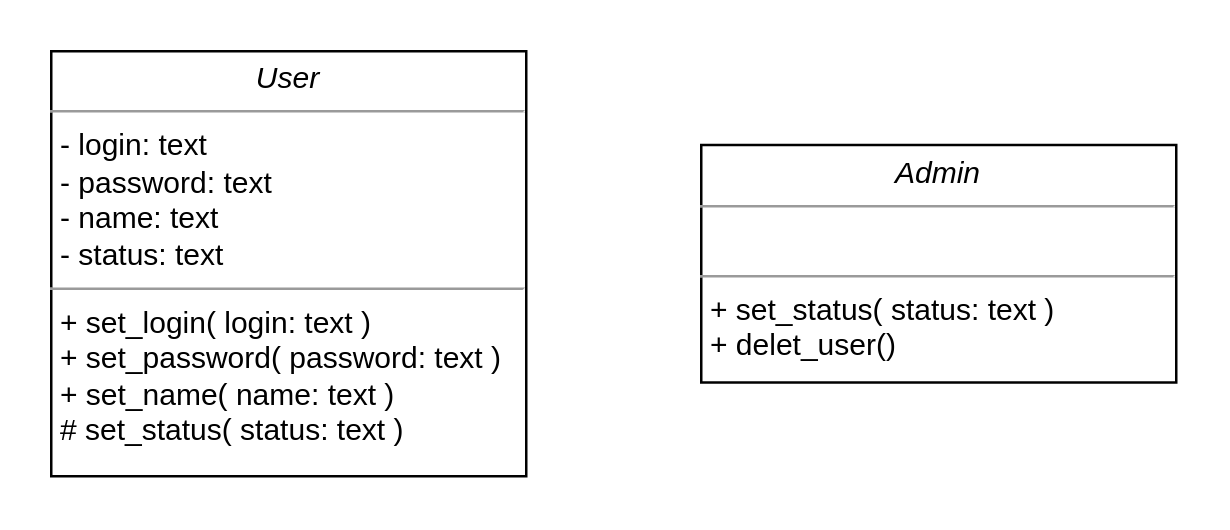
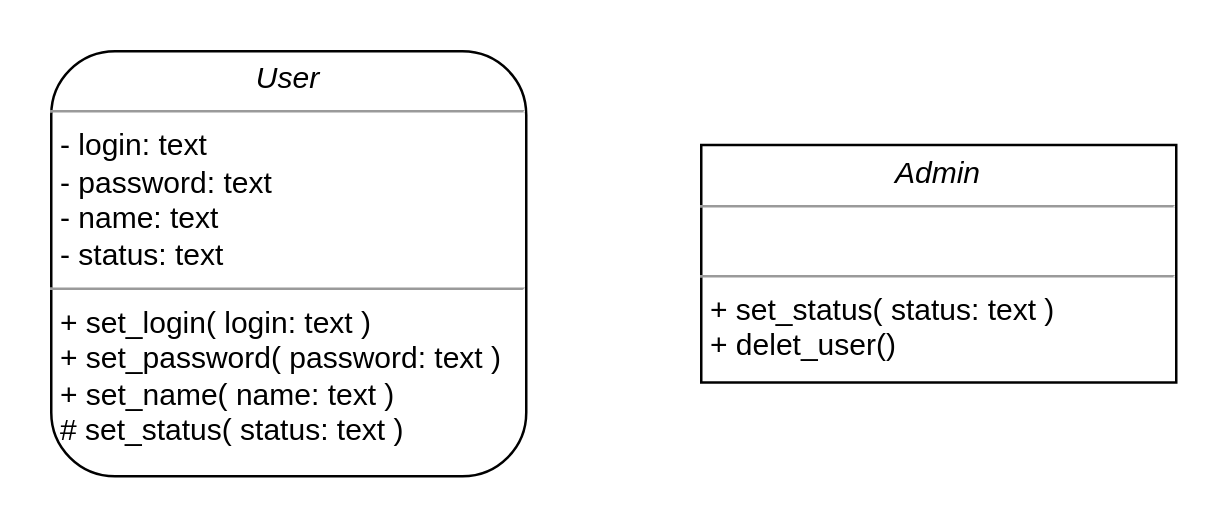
(289, 264) -> (289, 264)
